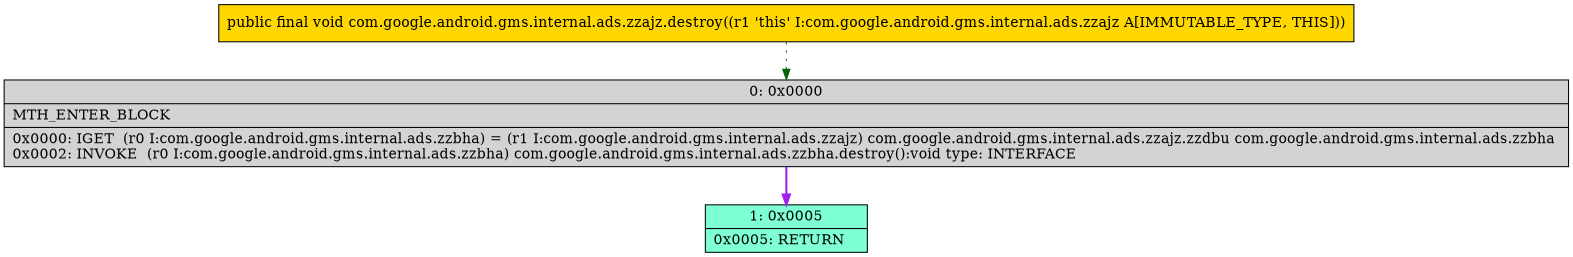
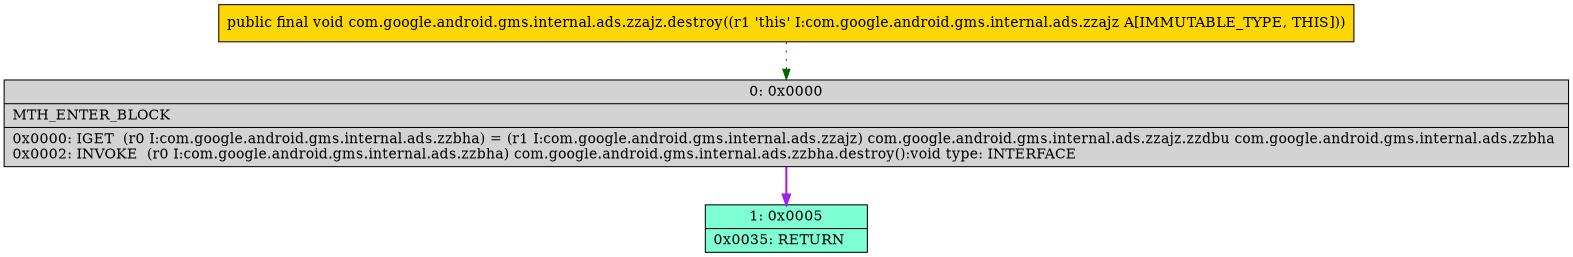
(786, 240) -> (786, 240)
